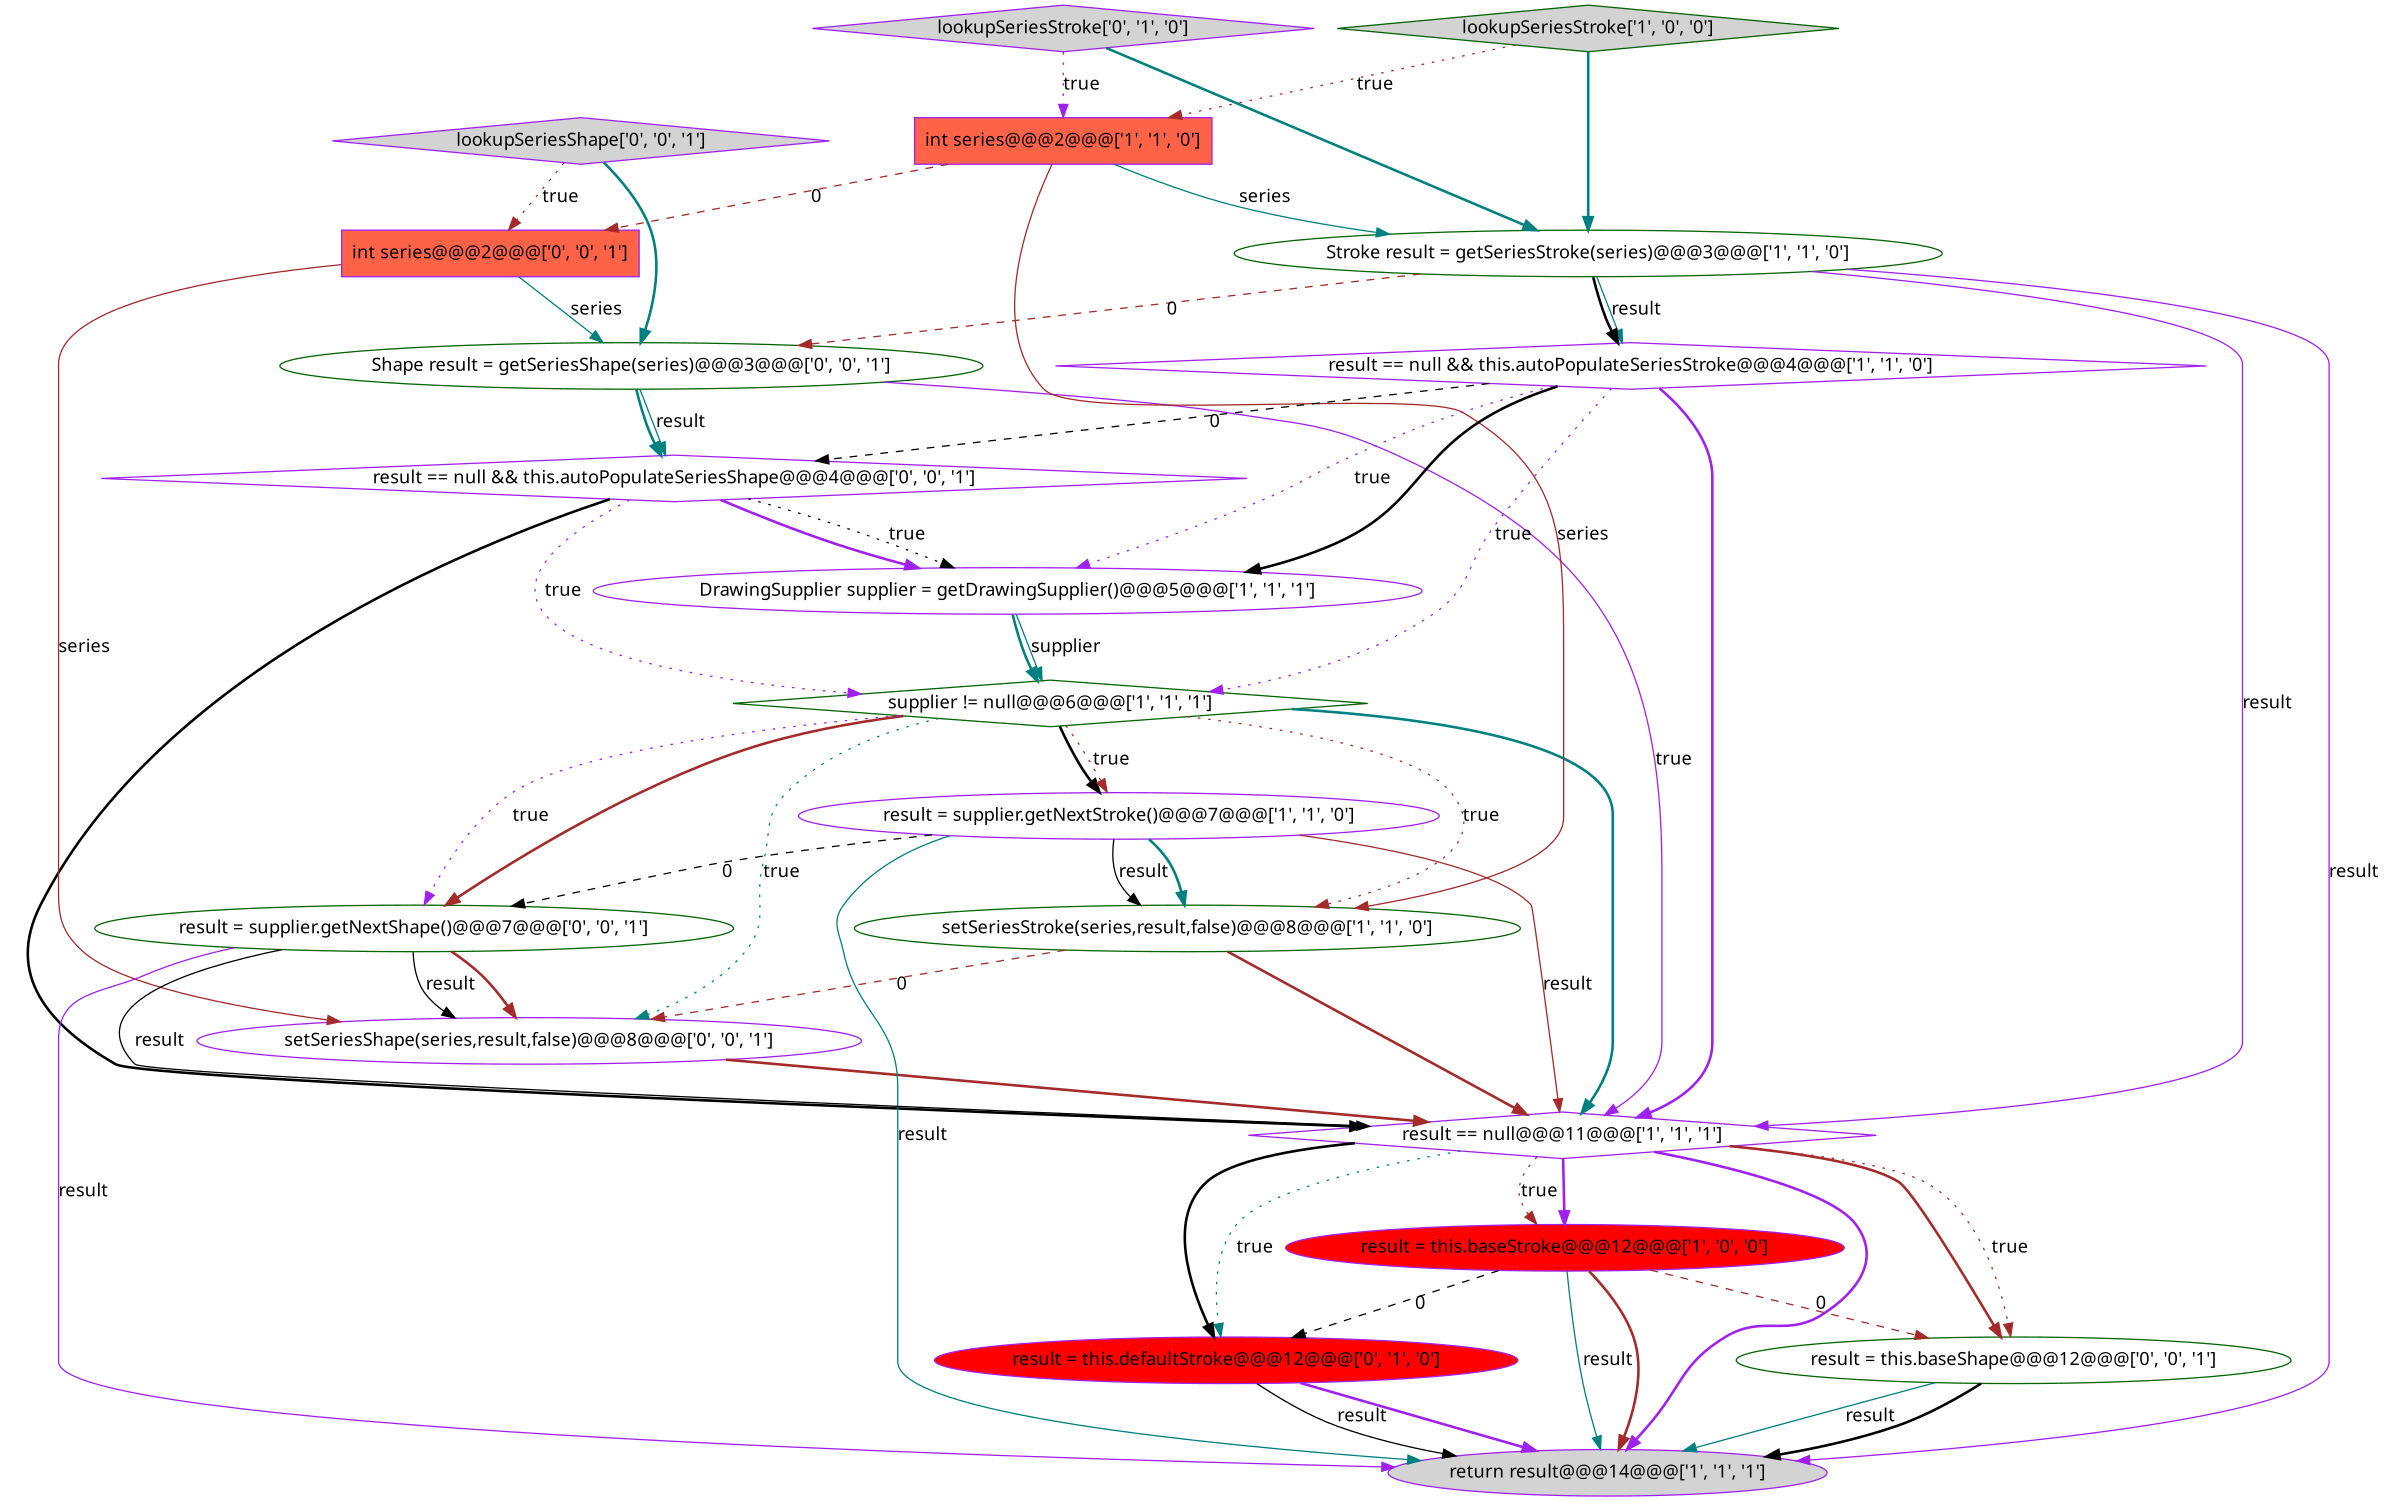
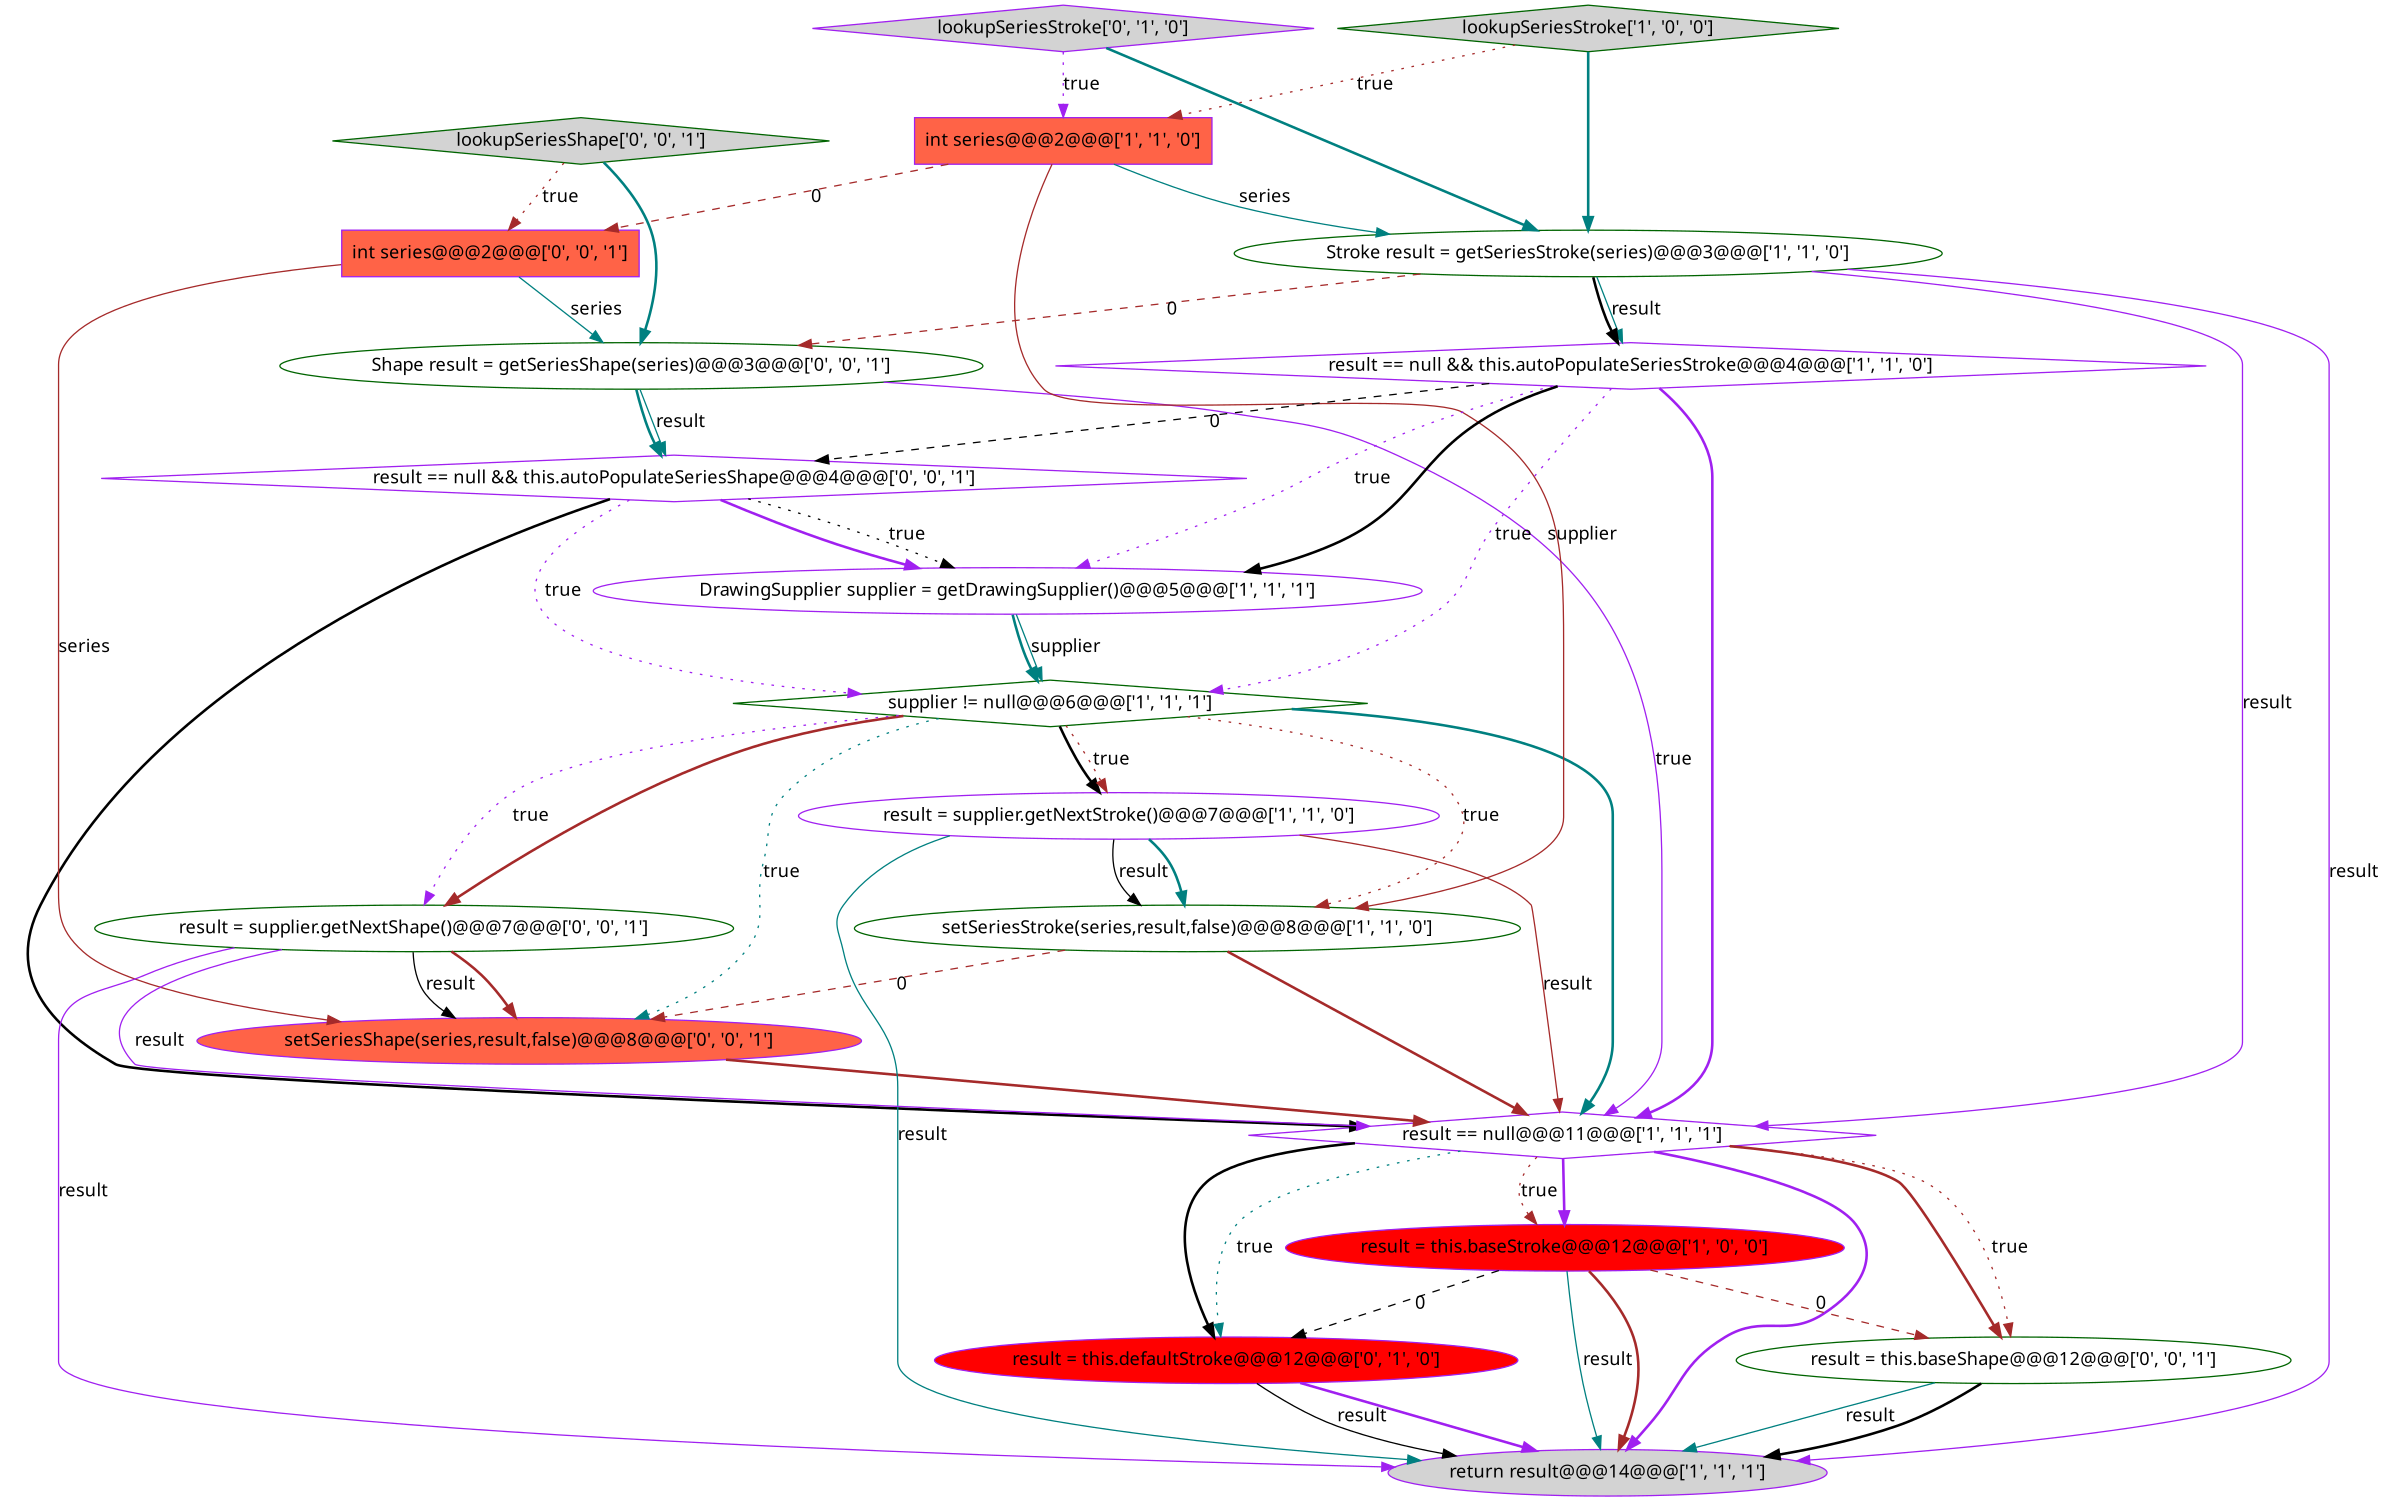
(581, 141) -> (581, 141)
(1583, 535) -> (1583, 535)
(727, 862) -> none
(529, 1041) -> (529, 1041)
(632, 1094) -> (632, 1094)
